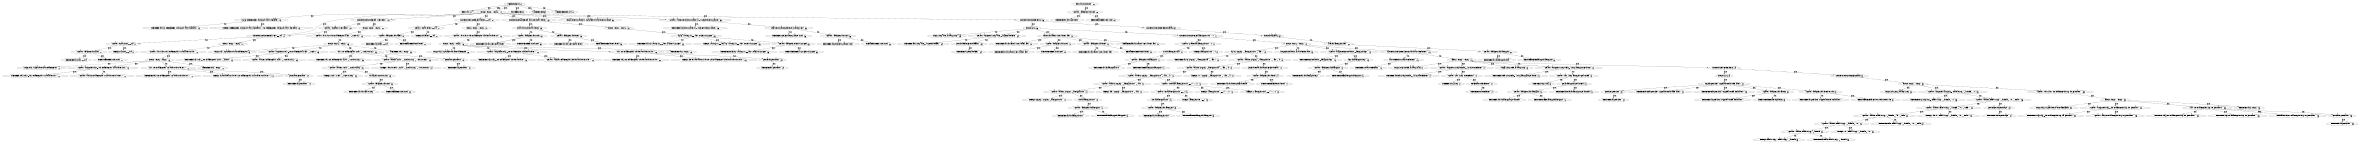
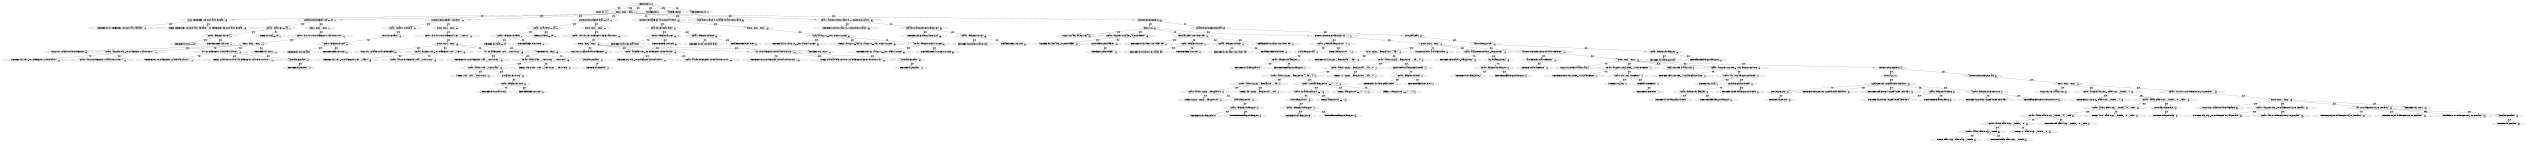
(311, 34) -> (397, 32)
